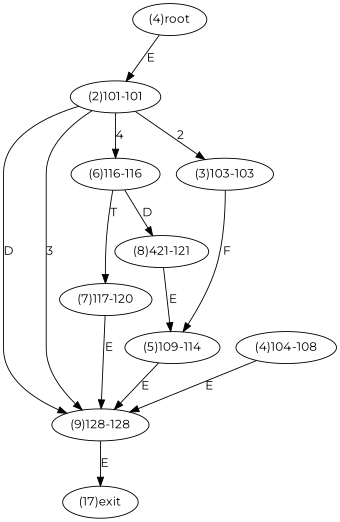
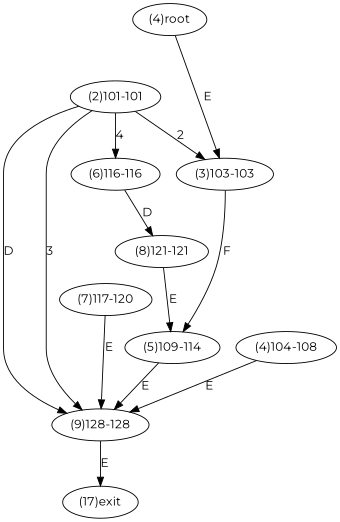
(145, 54) -> (196, 93)
(107, 232) -> none
(162, 252) -> (162, 252)
